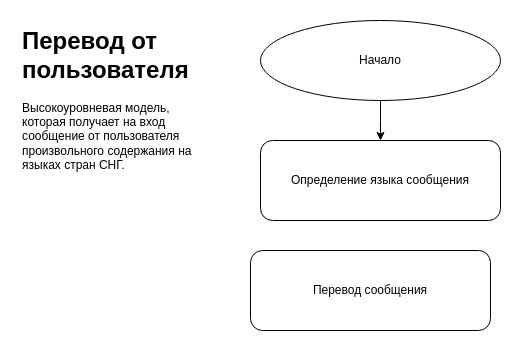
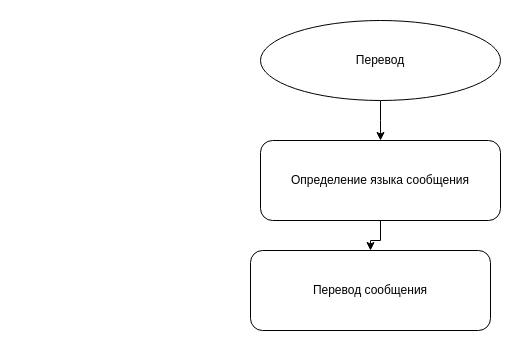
(381, 61) -> (381, 61)
(111, 101) -> none
none -> (381, 237)
